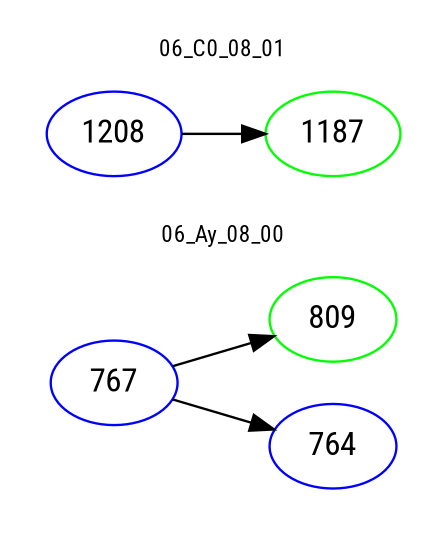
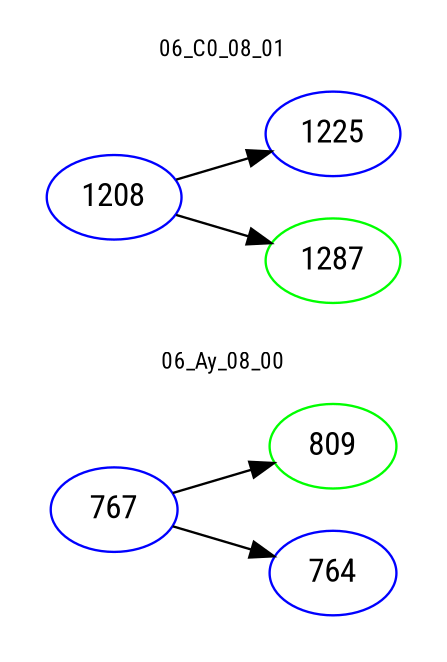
none -> (333, 134)
(333, 134) -> (333, 261)
